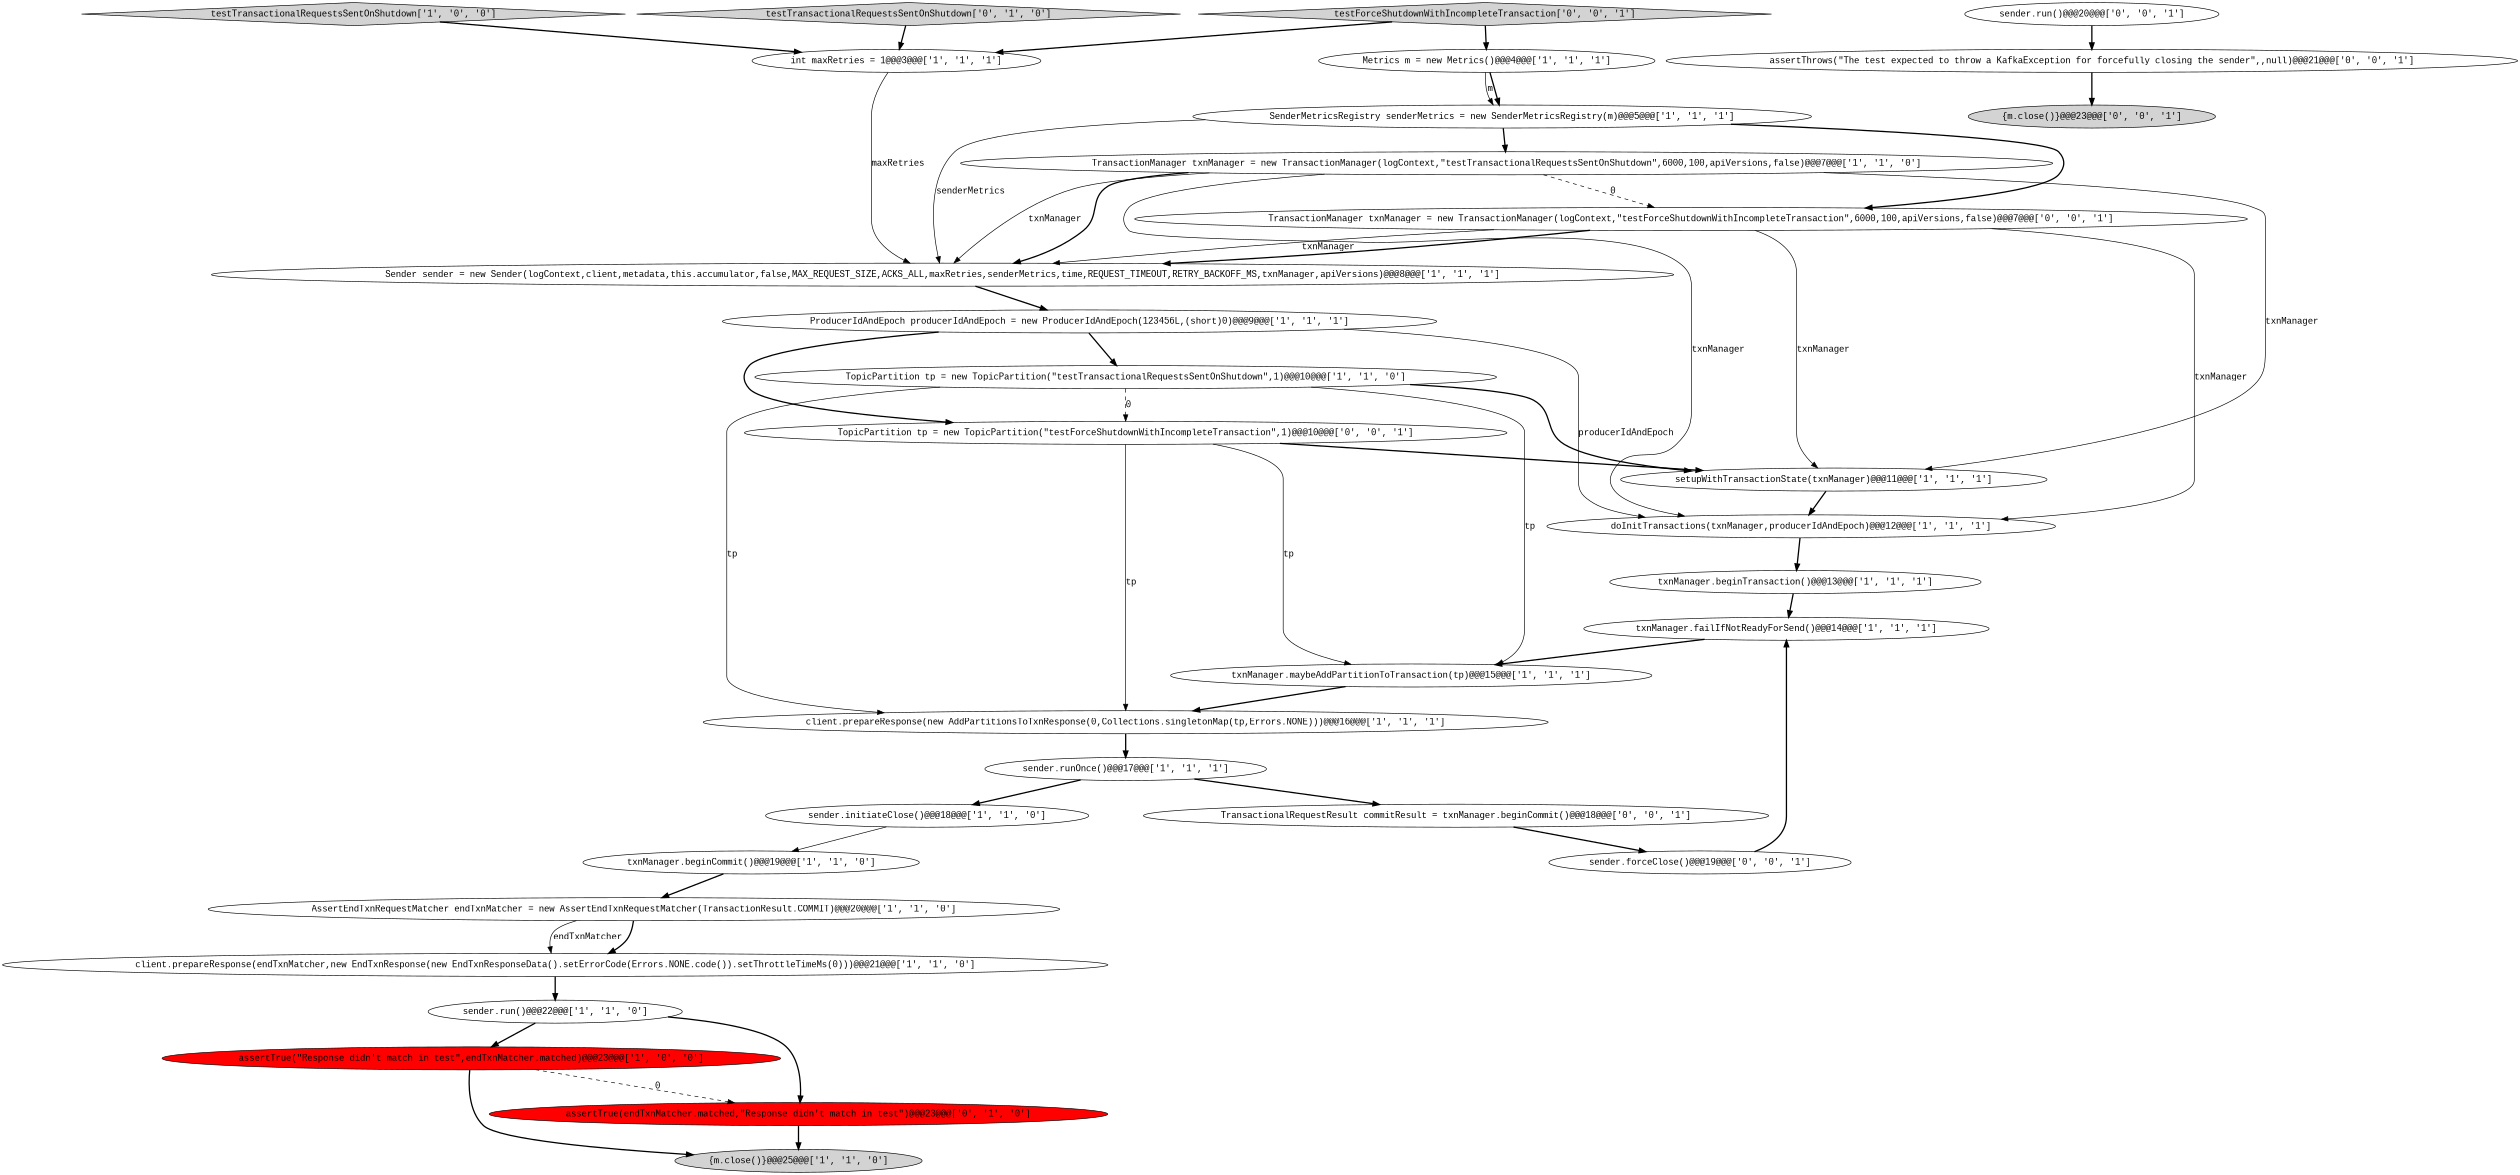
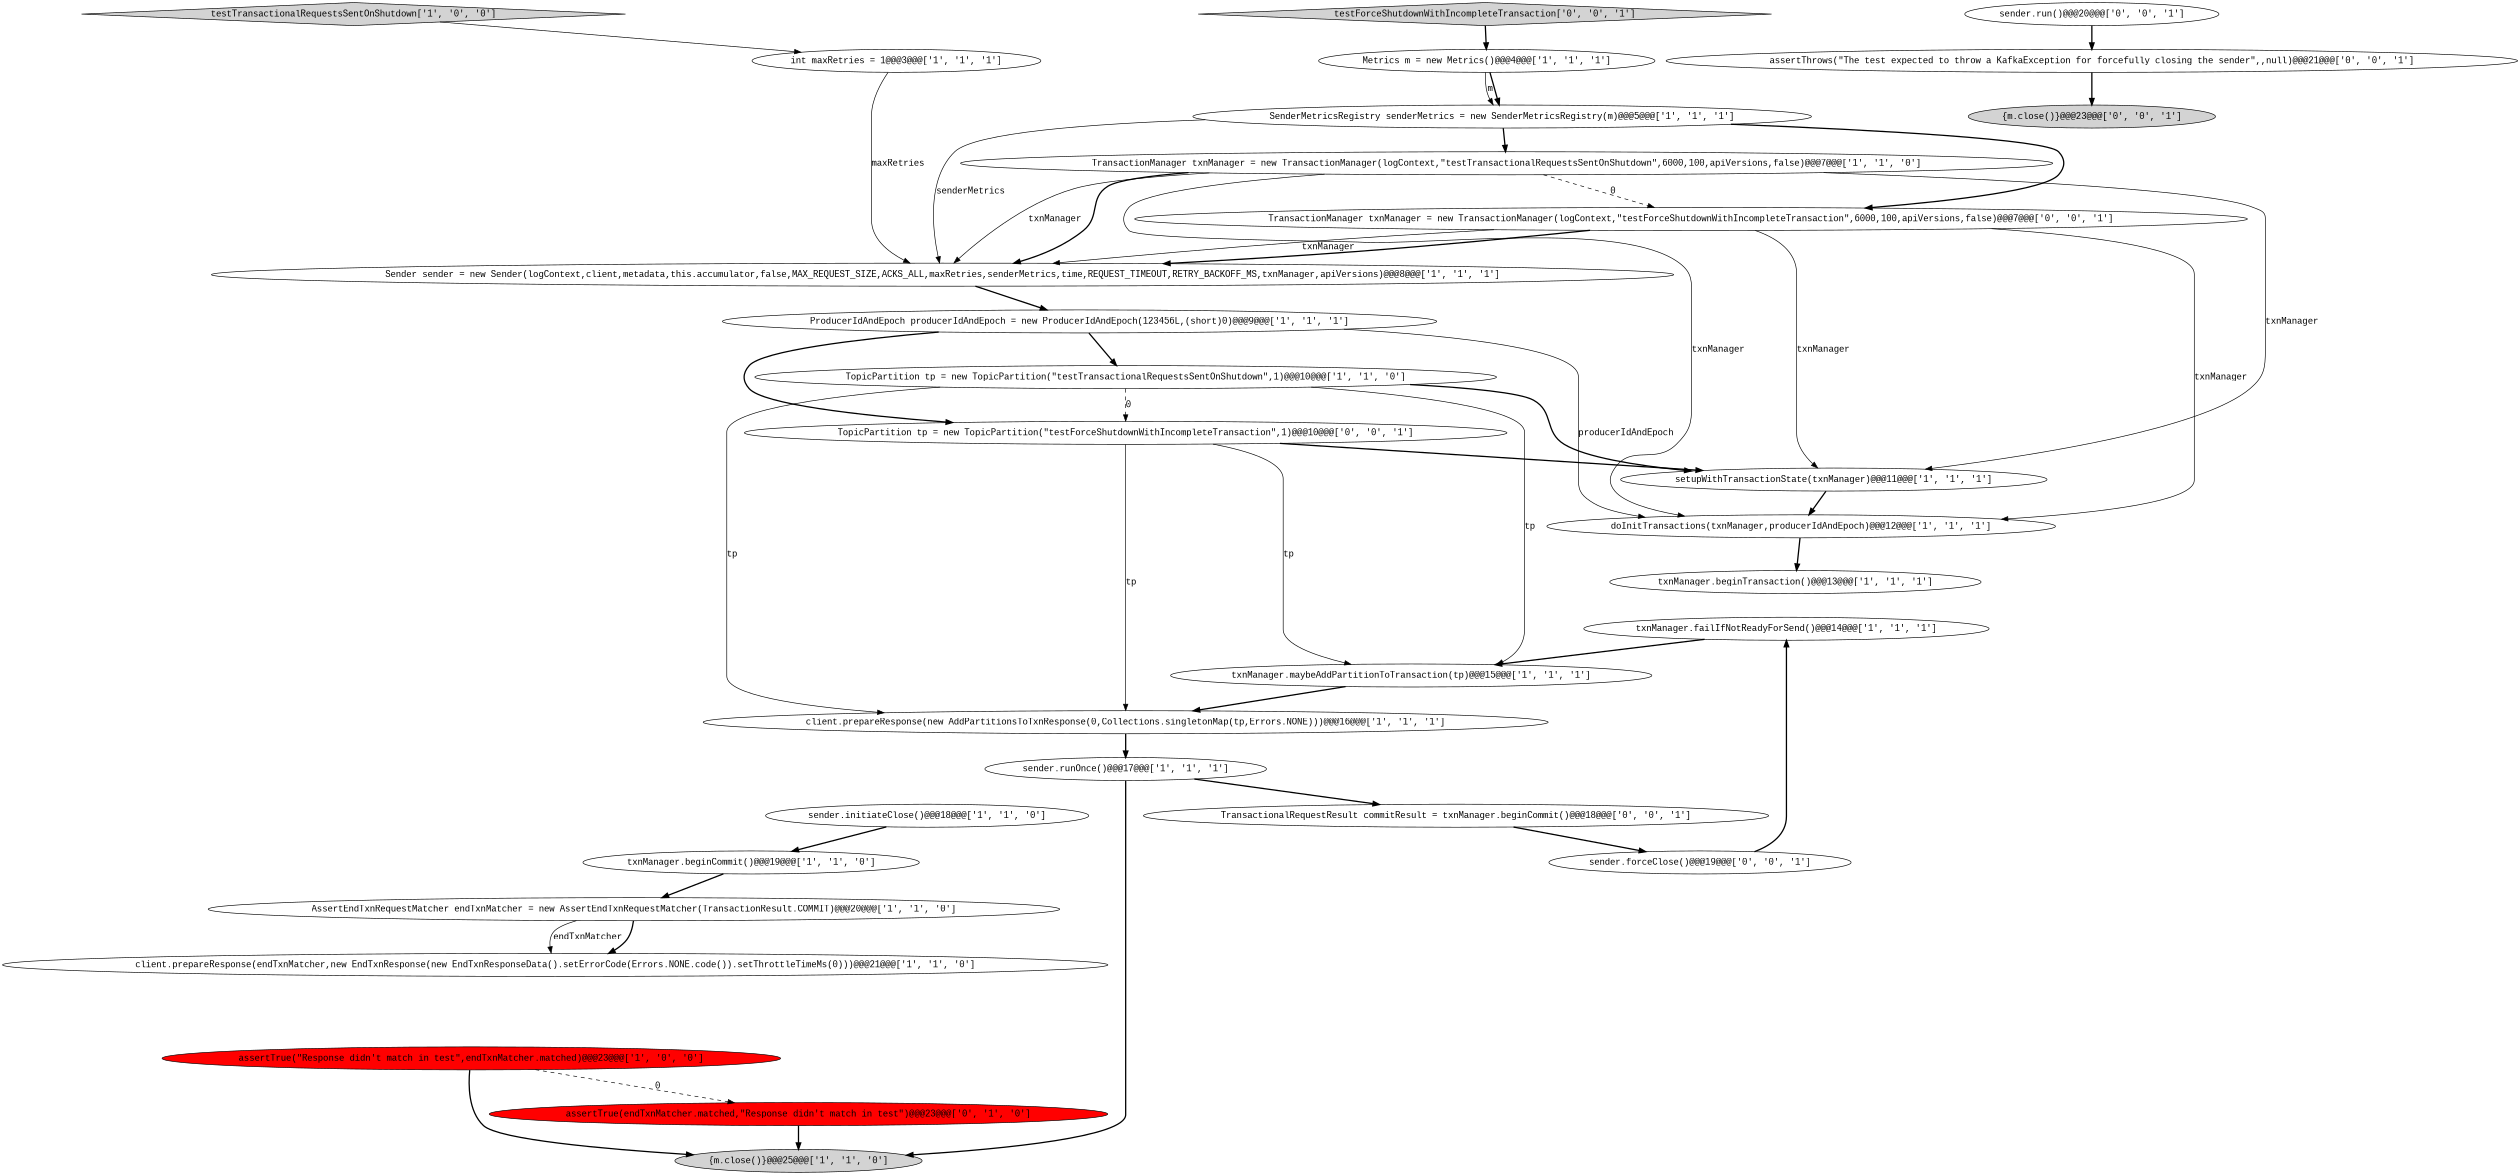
(909, 14) -> none
(617, 37) -> (617, 37)
(1197, 37) -> none
(1792, 602) -> none
(1030, 792) -> (1126, 1058)
(842, 838) -> (842, 838)
(555, 1012) -> none
